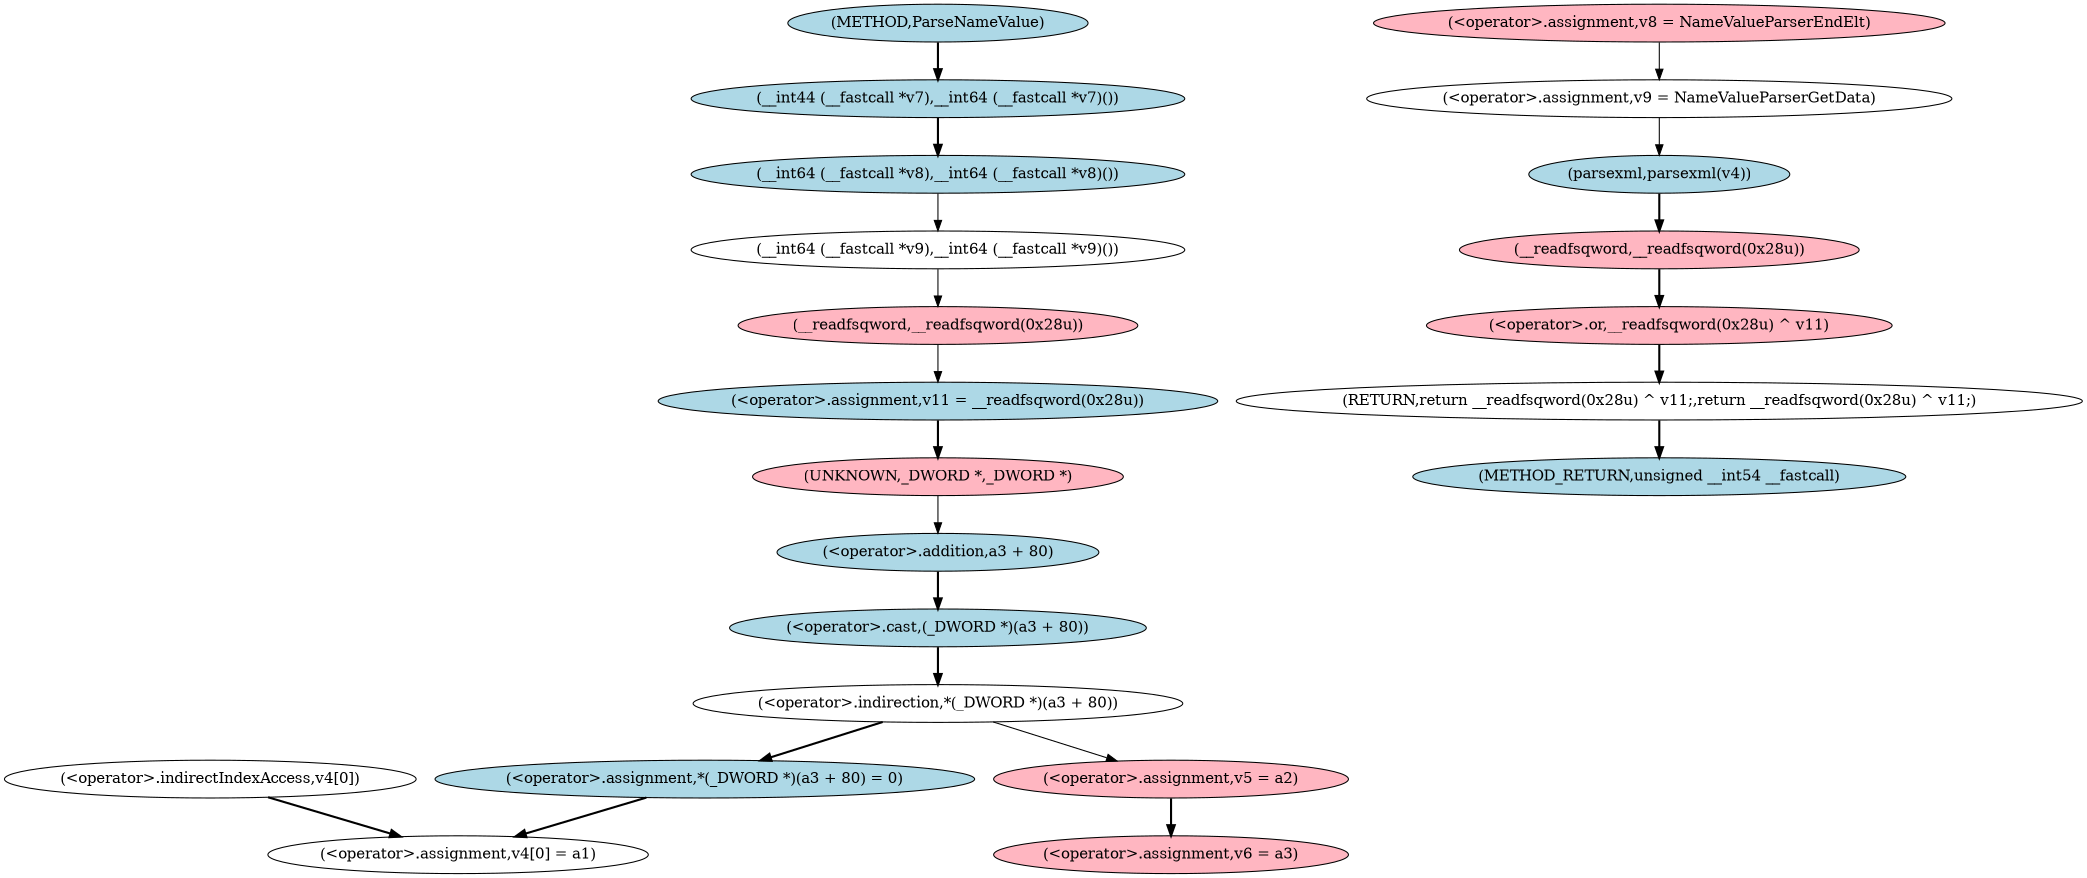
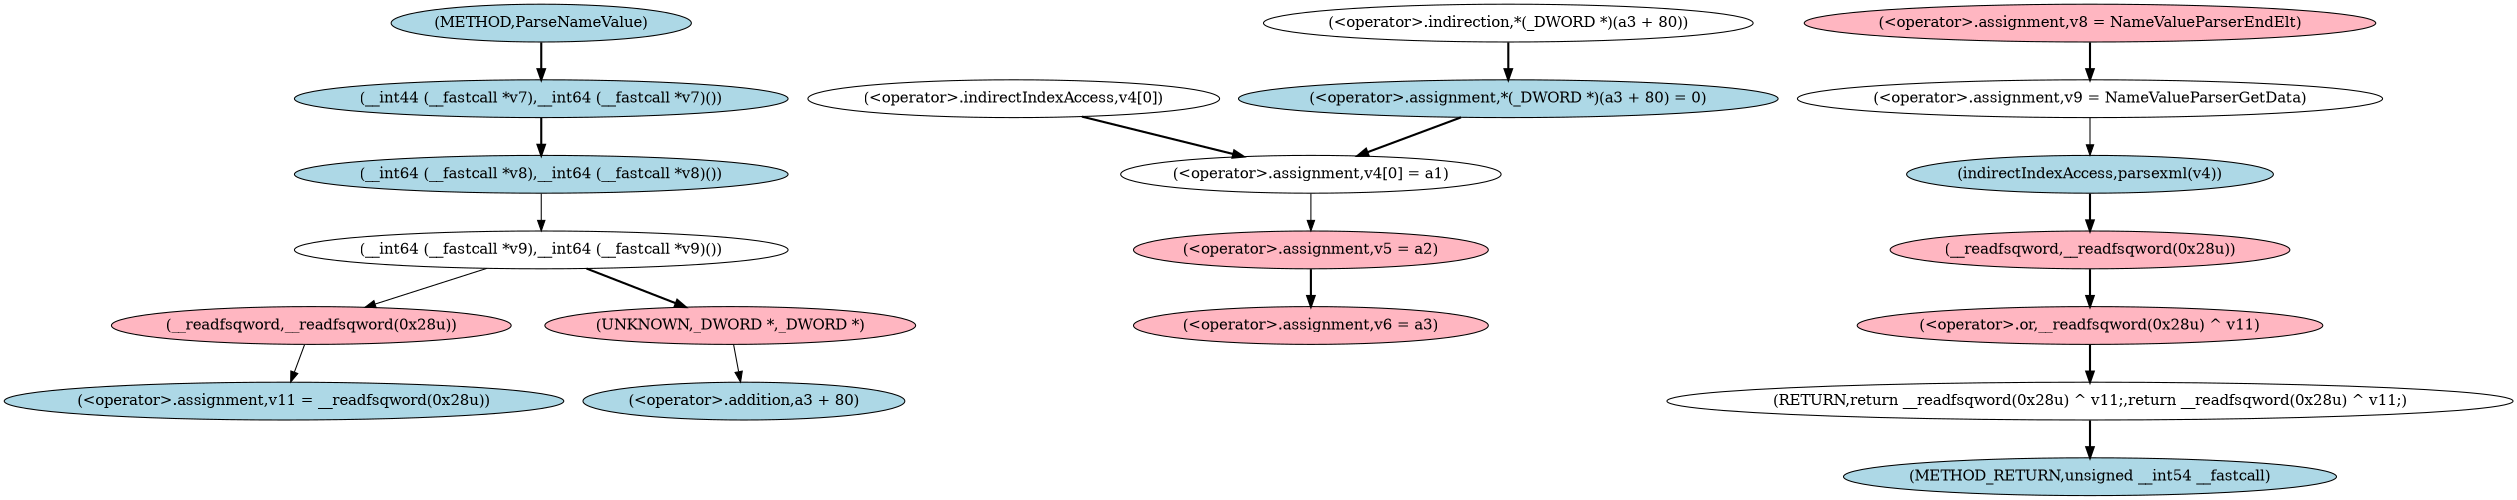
(1659, 56) -> (2090, 56)
(1659, 174) -> (2090, 174)
(938, 434) -> (631, 286)
(938, 628) -> none
(1050, 740) -> (1311, 207)
